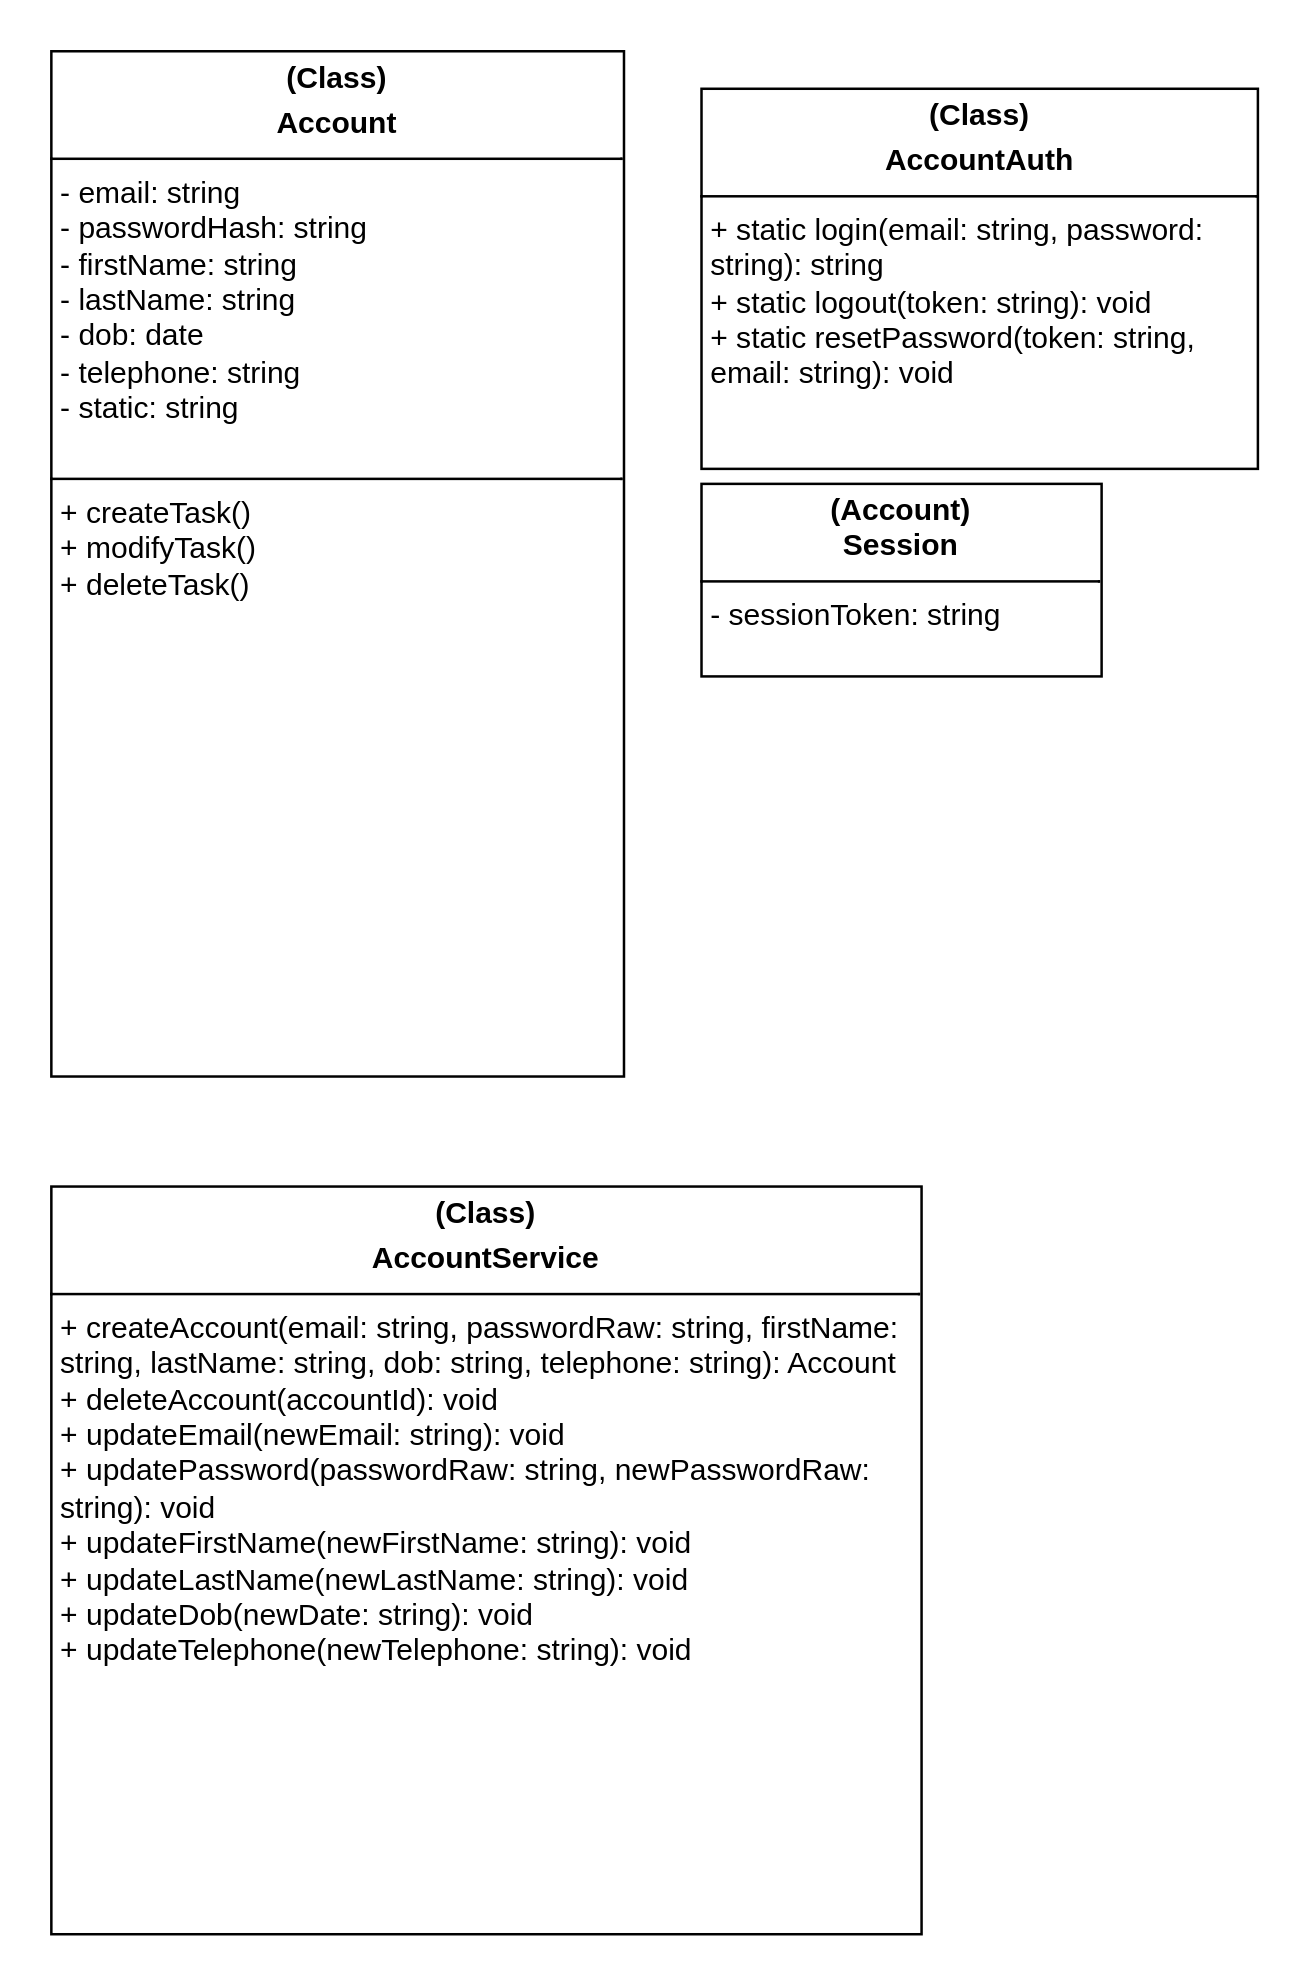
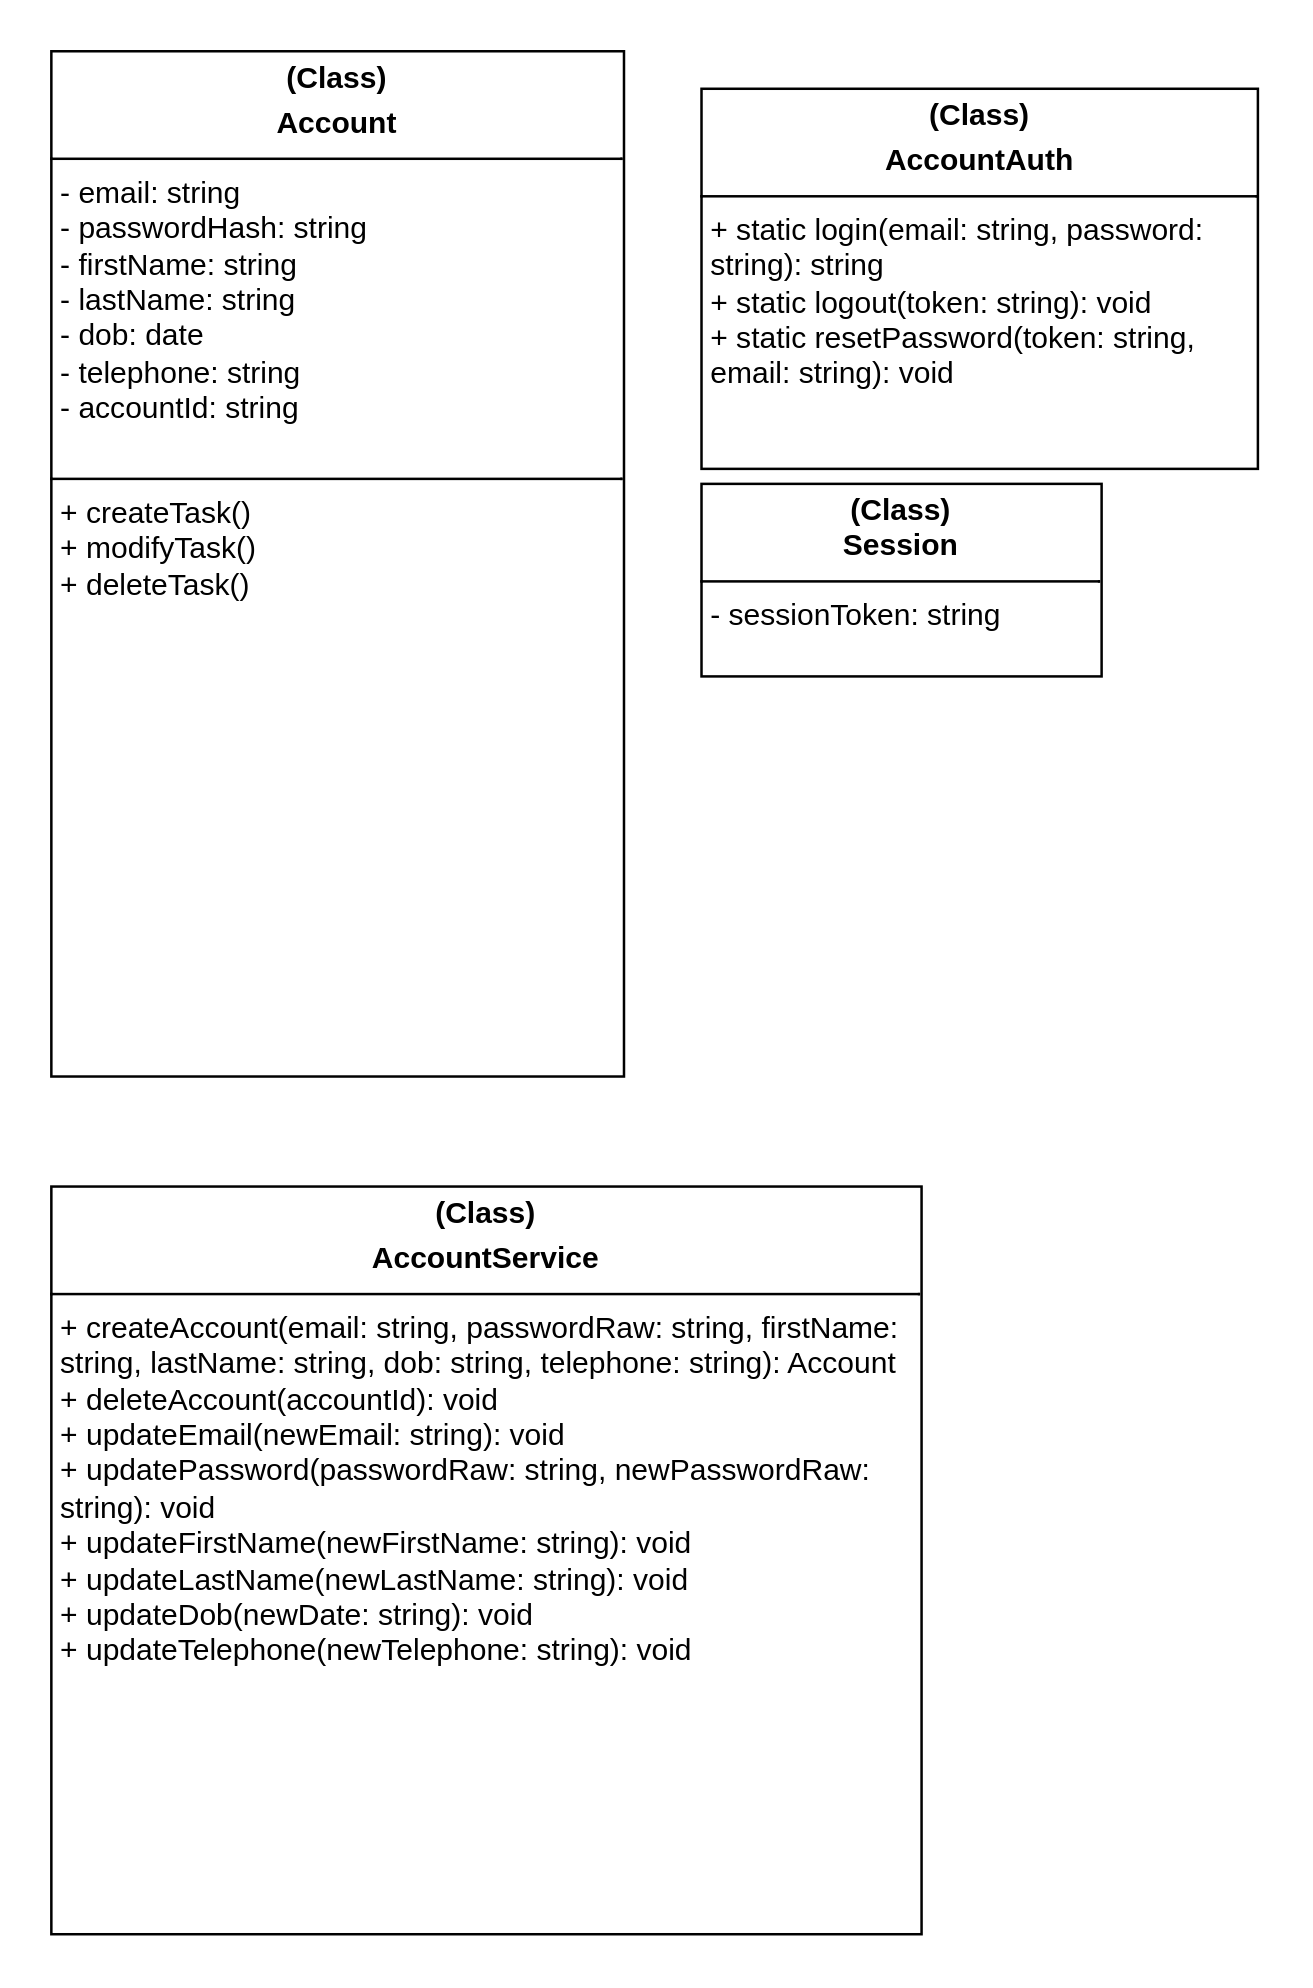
(220, 267) -> (220, 267)
(867, 538) -> (867, 538)
